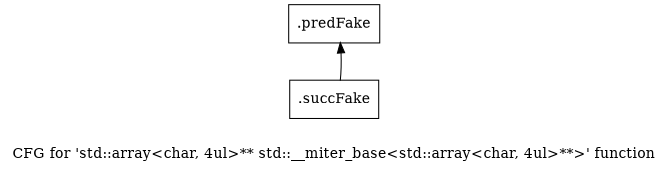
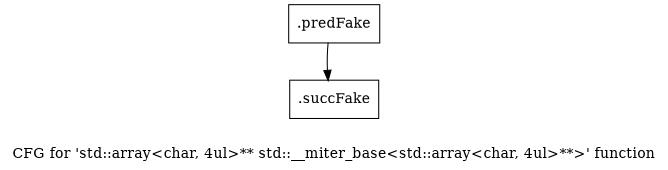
(341, 67) -> (327, 56)
